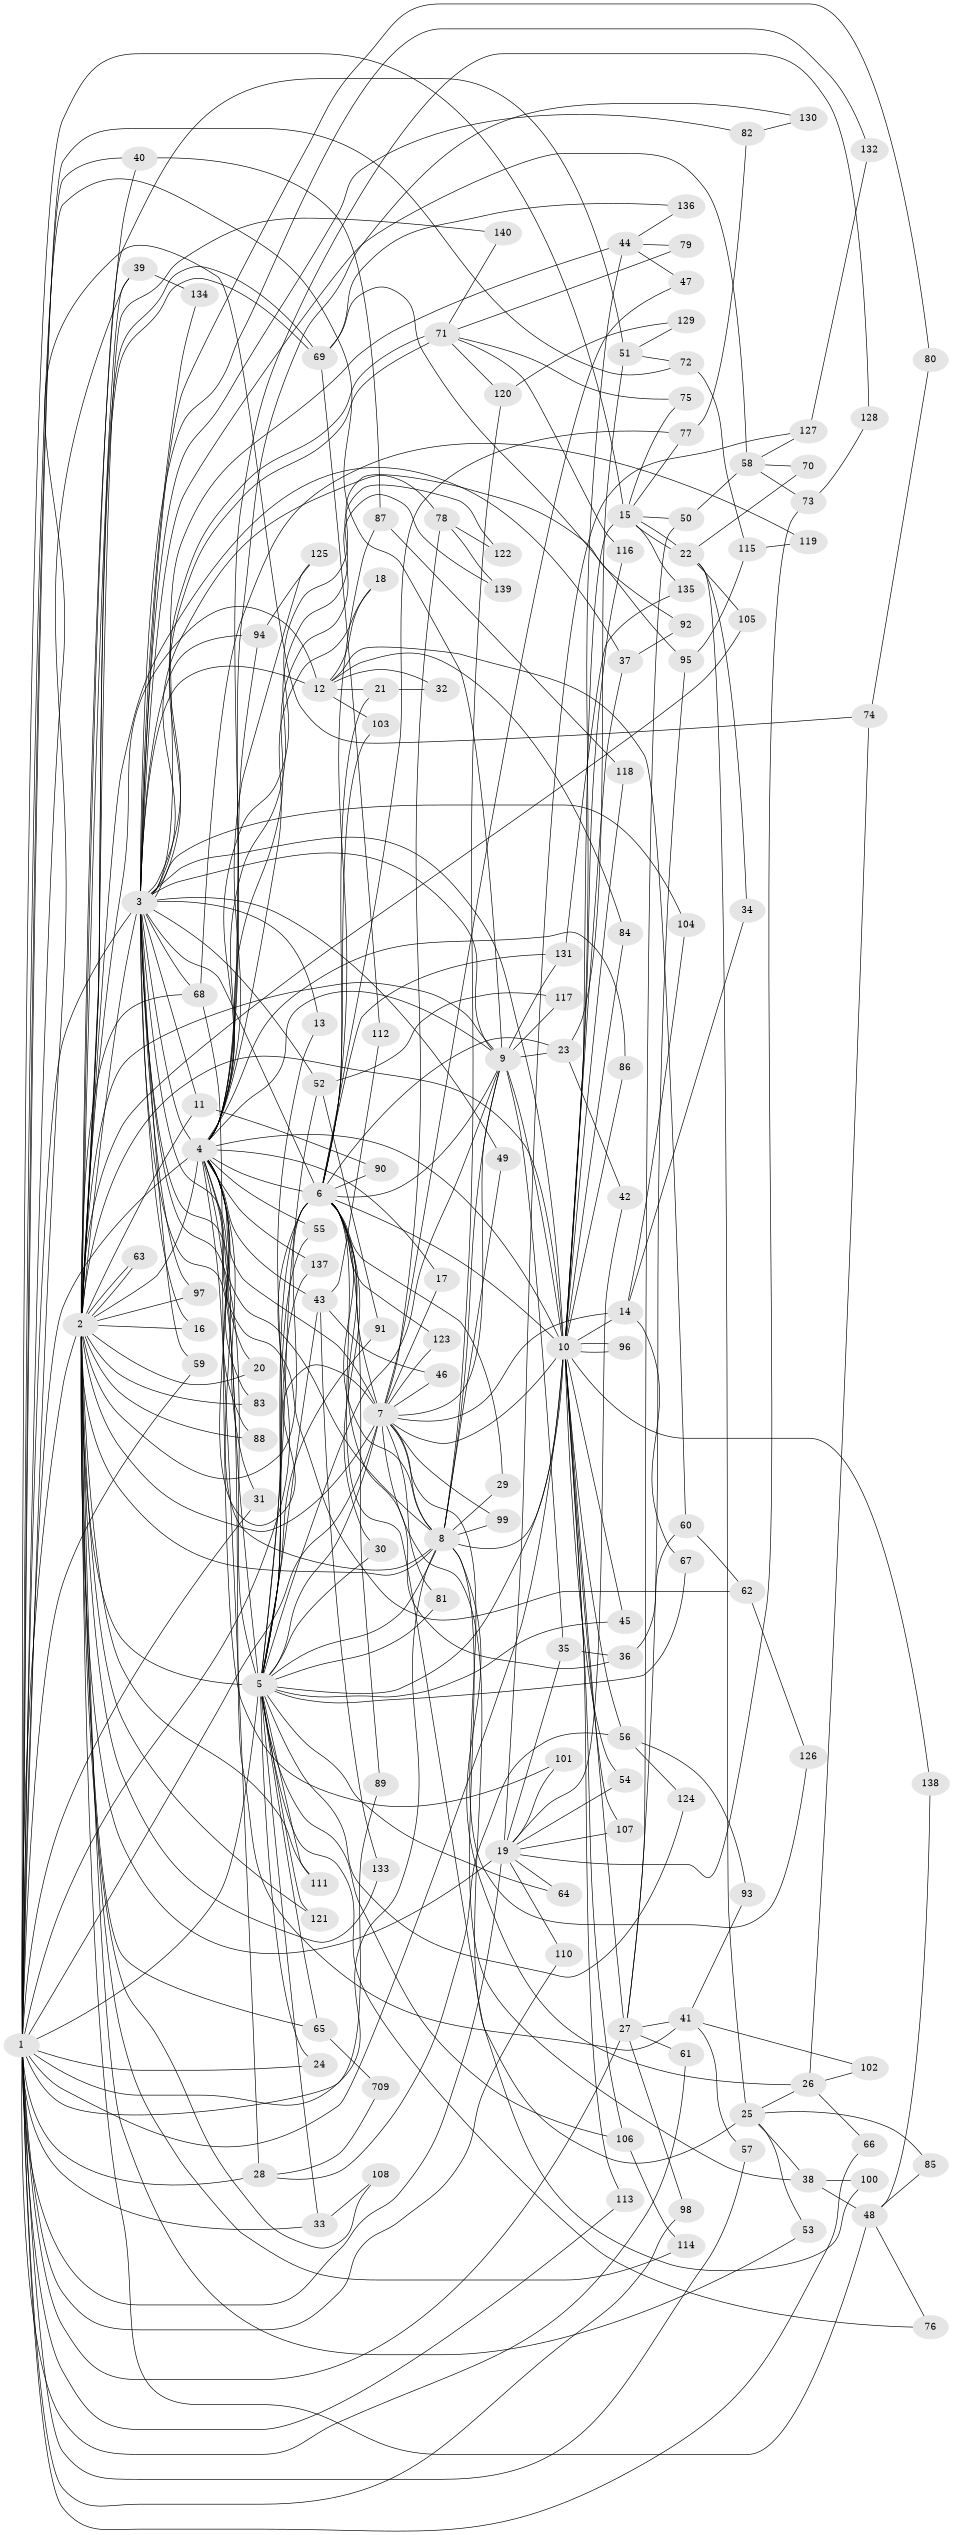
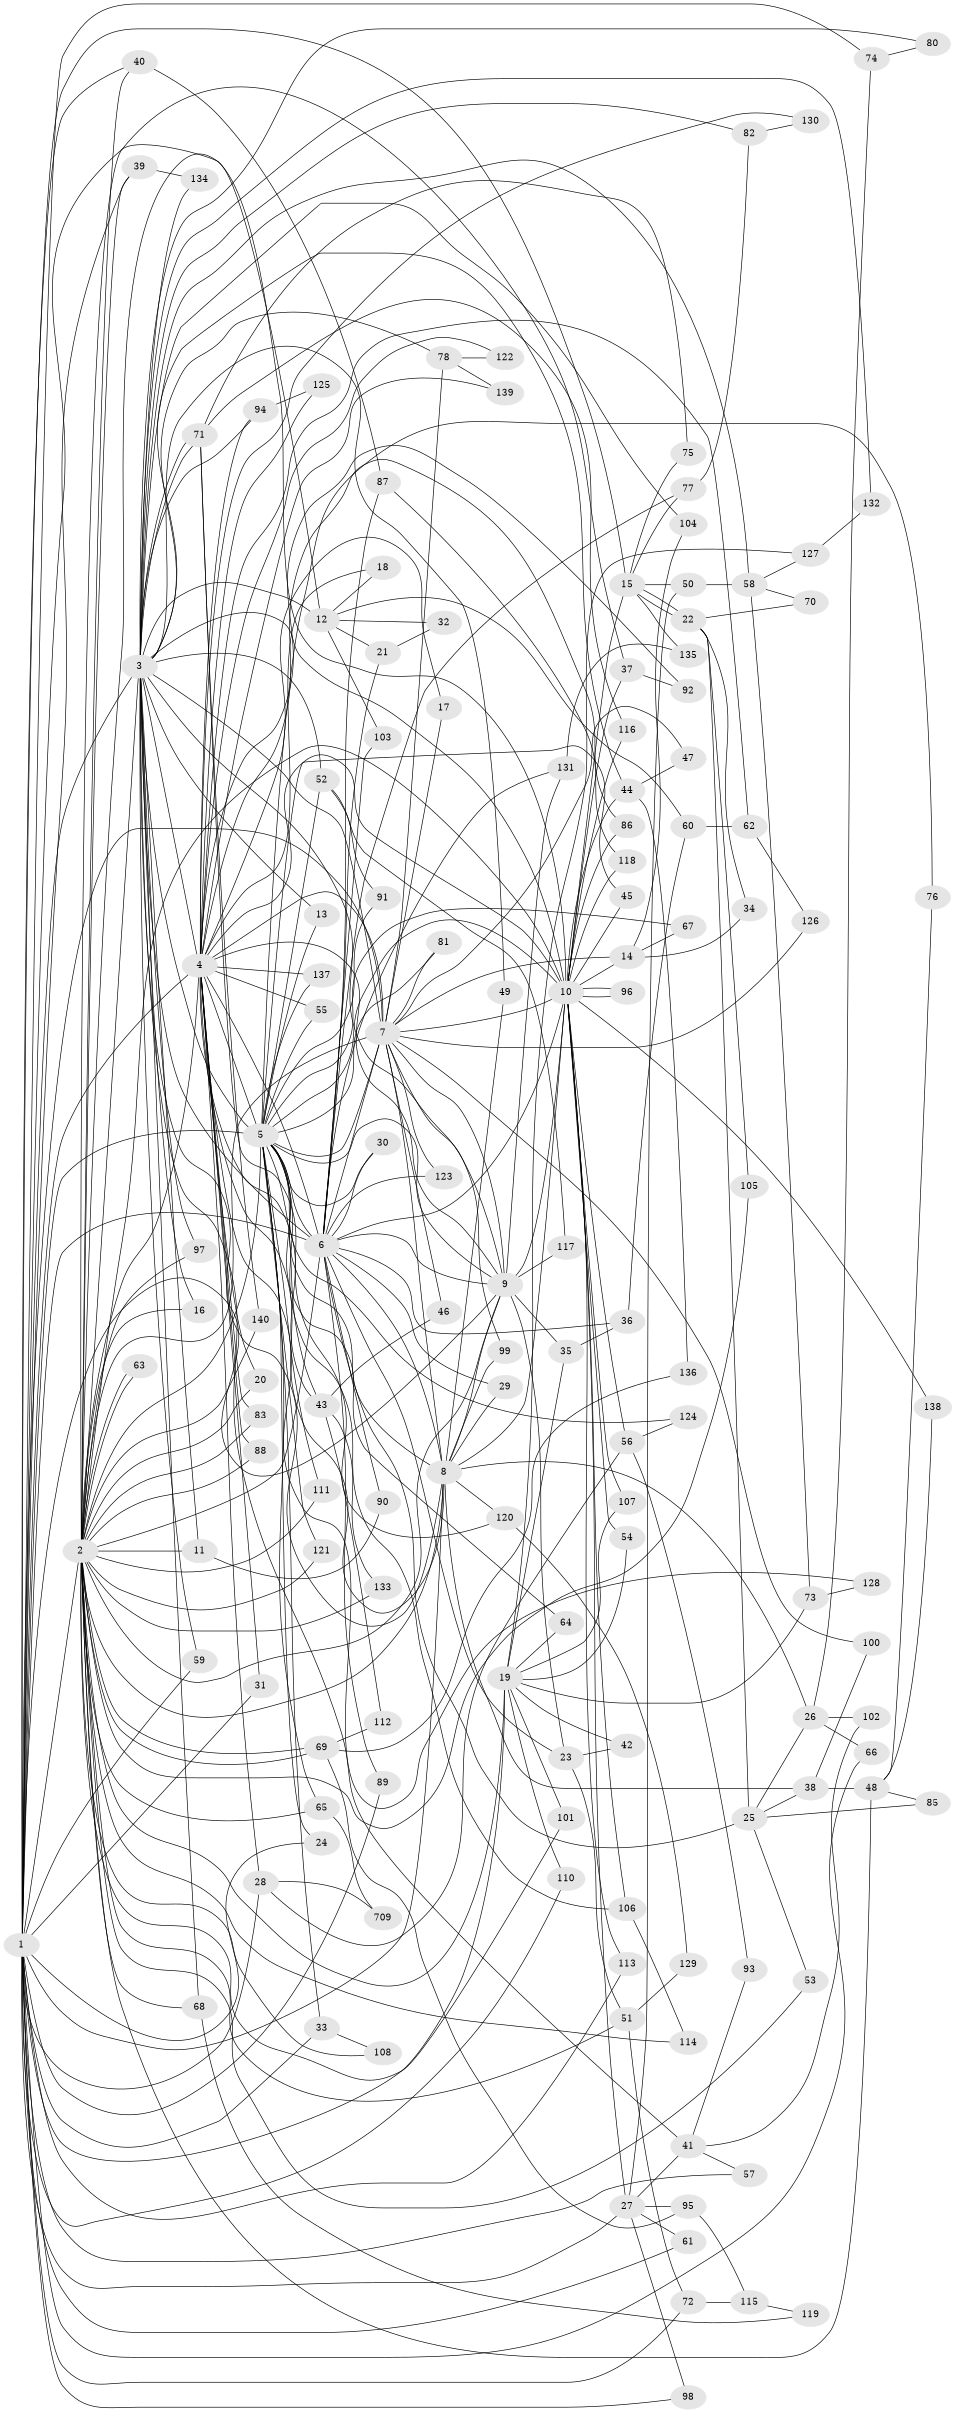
(686, 246) -> none
(625, 934) -> none
(227, 1534) -> (229, 1963)
